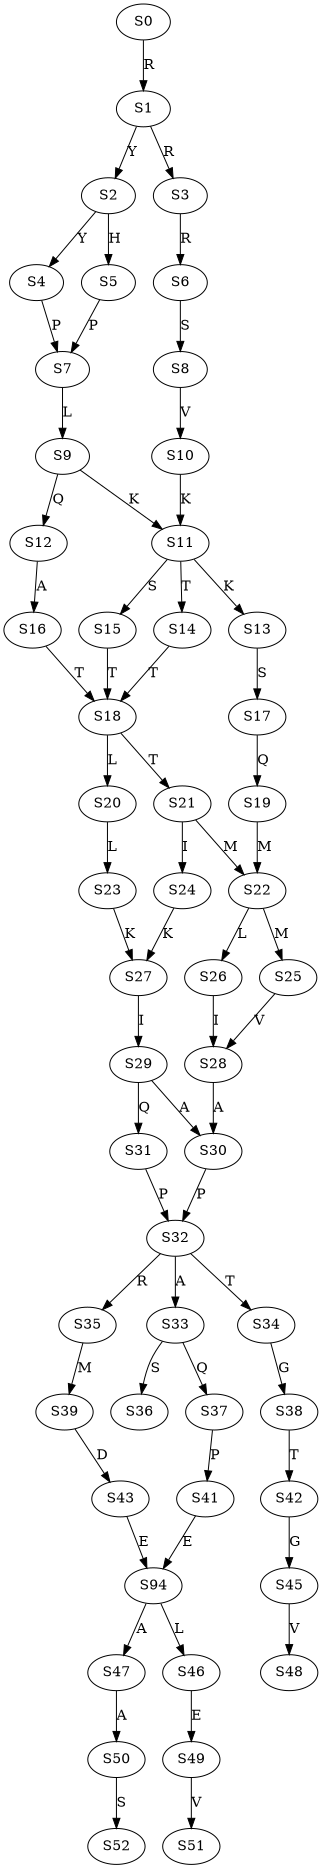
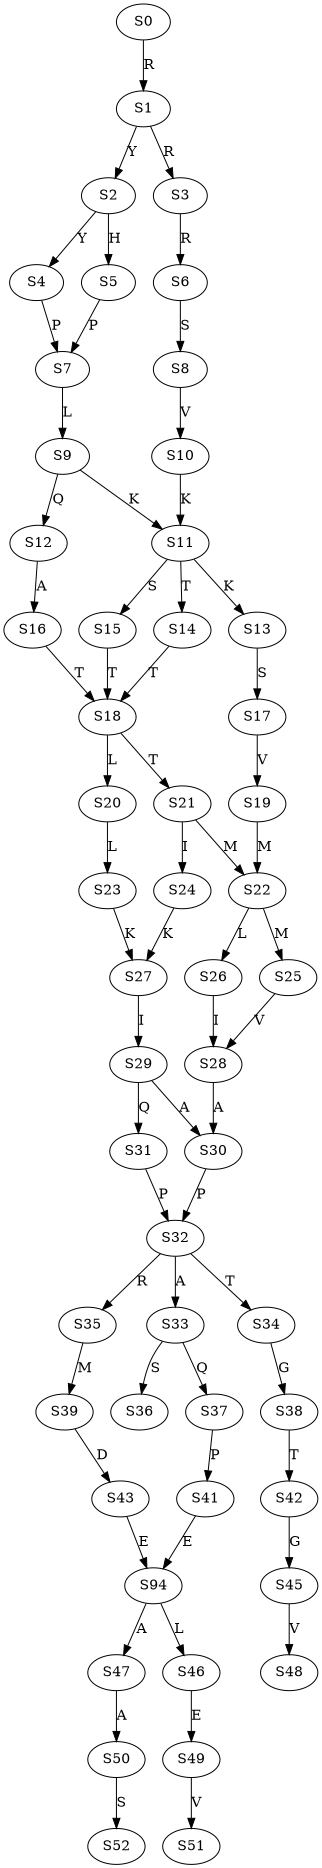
(263, 760) -> (262, 760)
